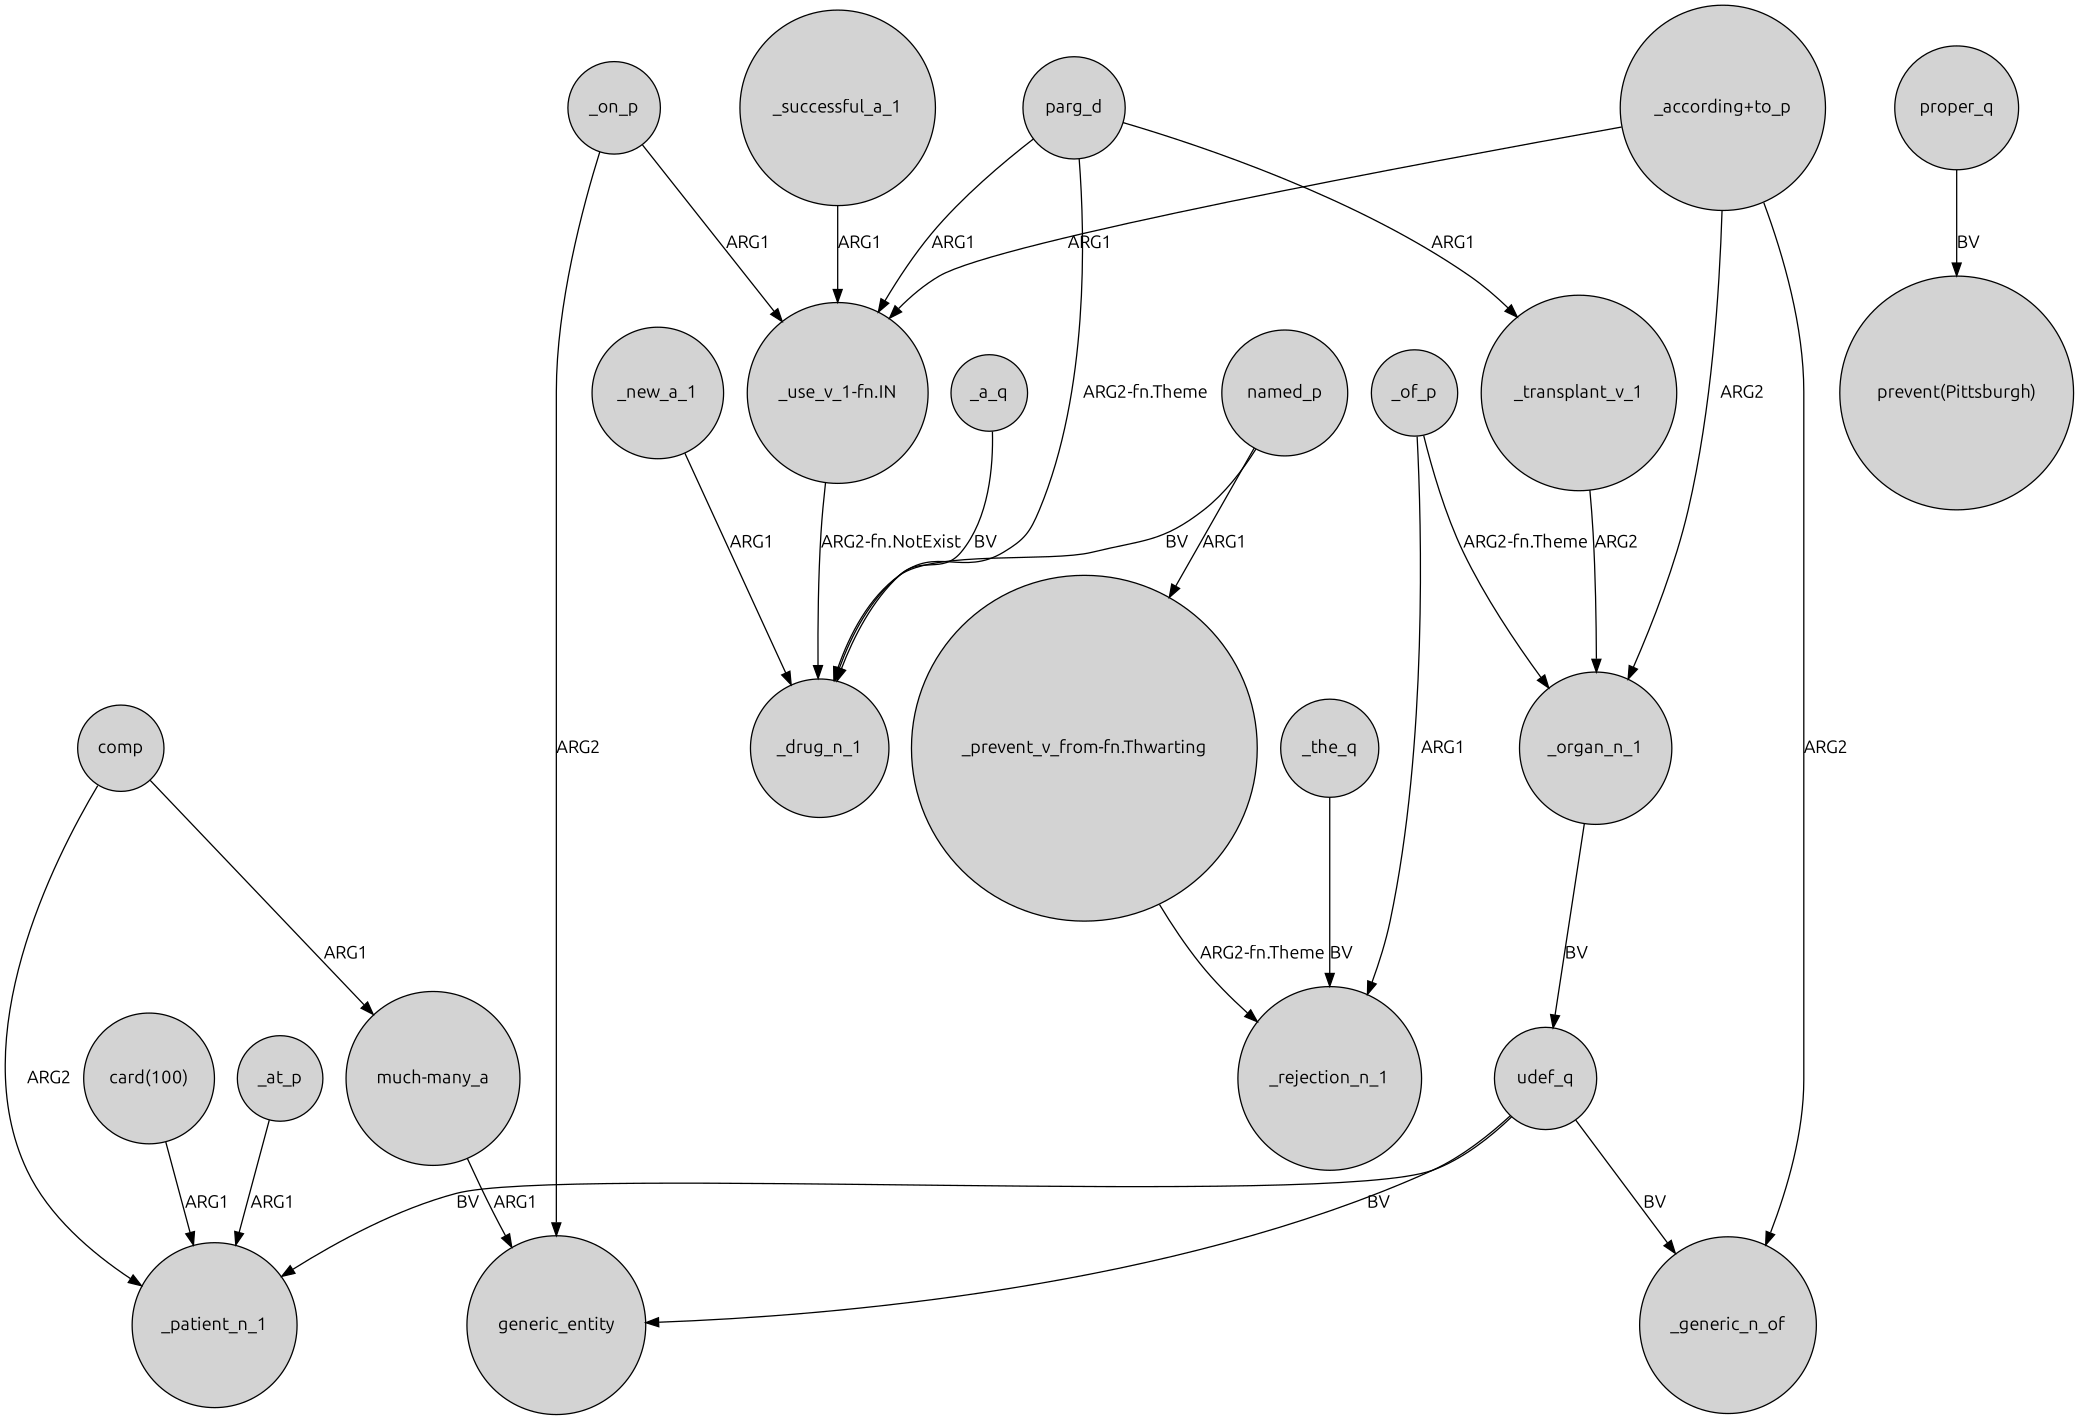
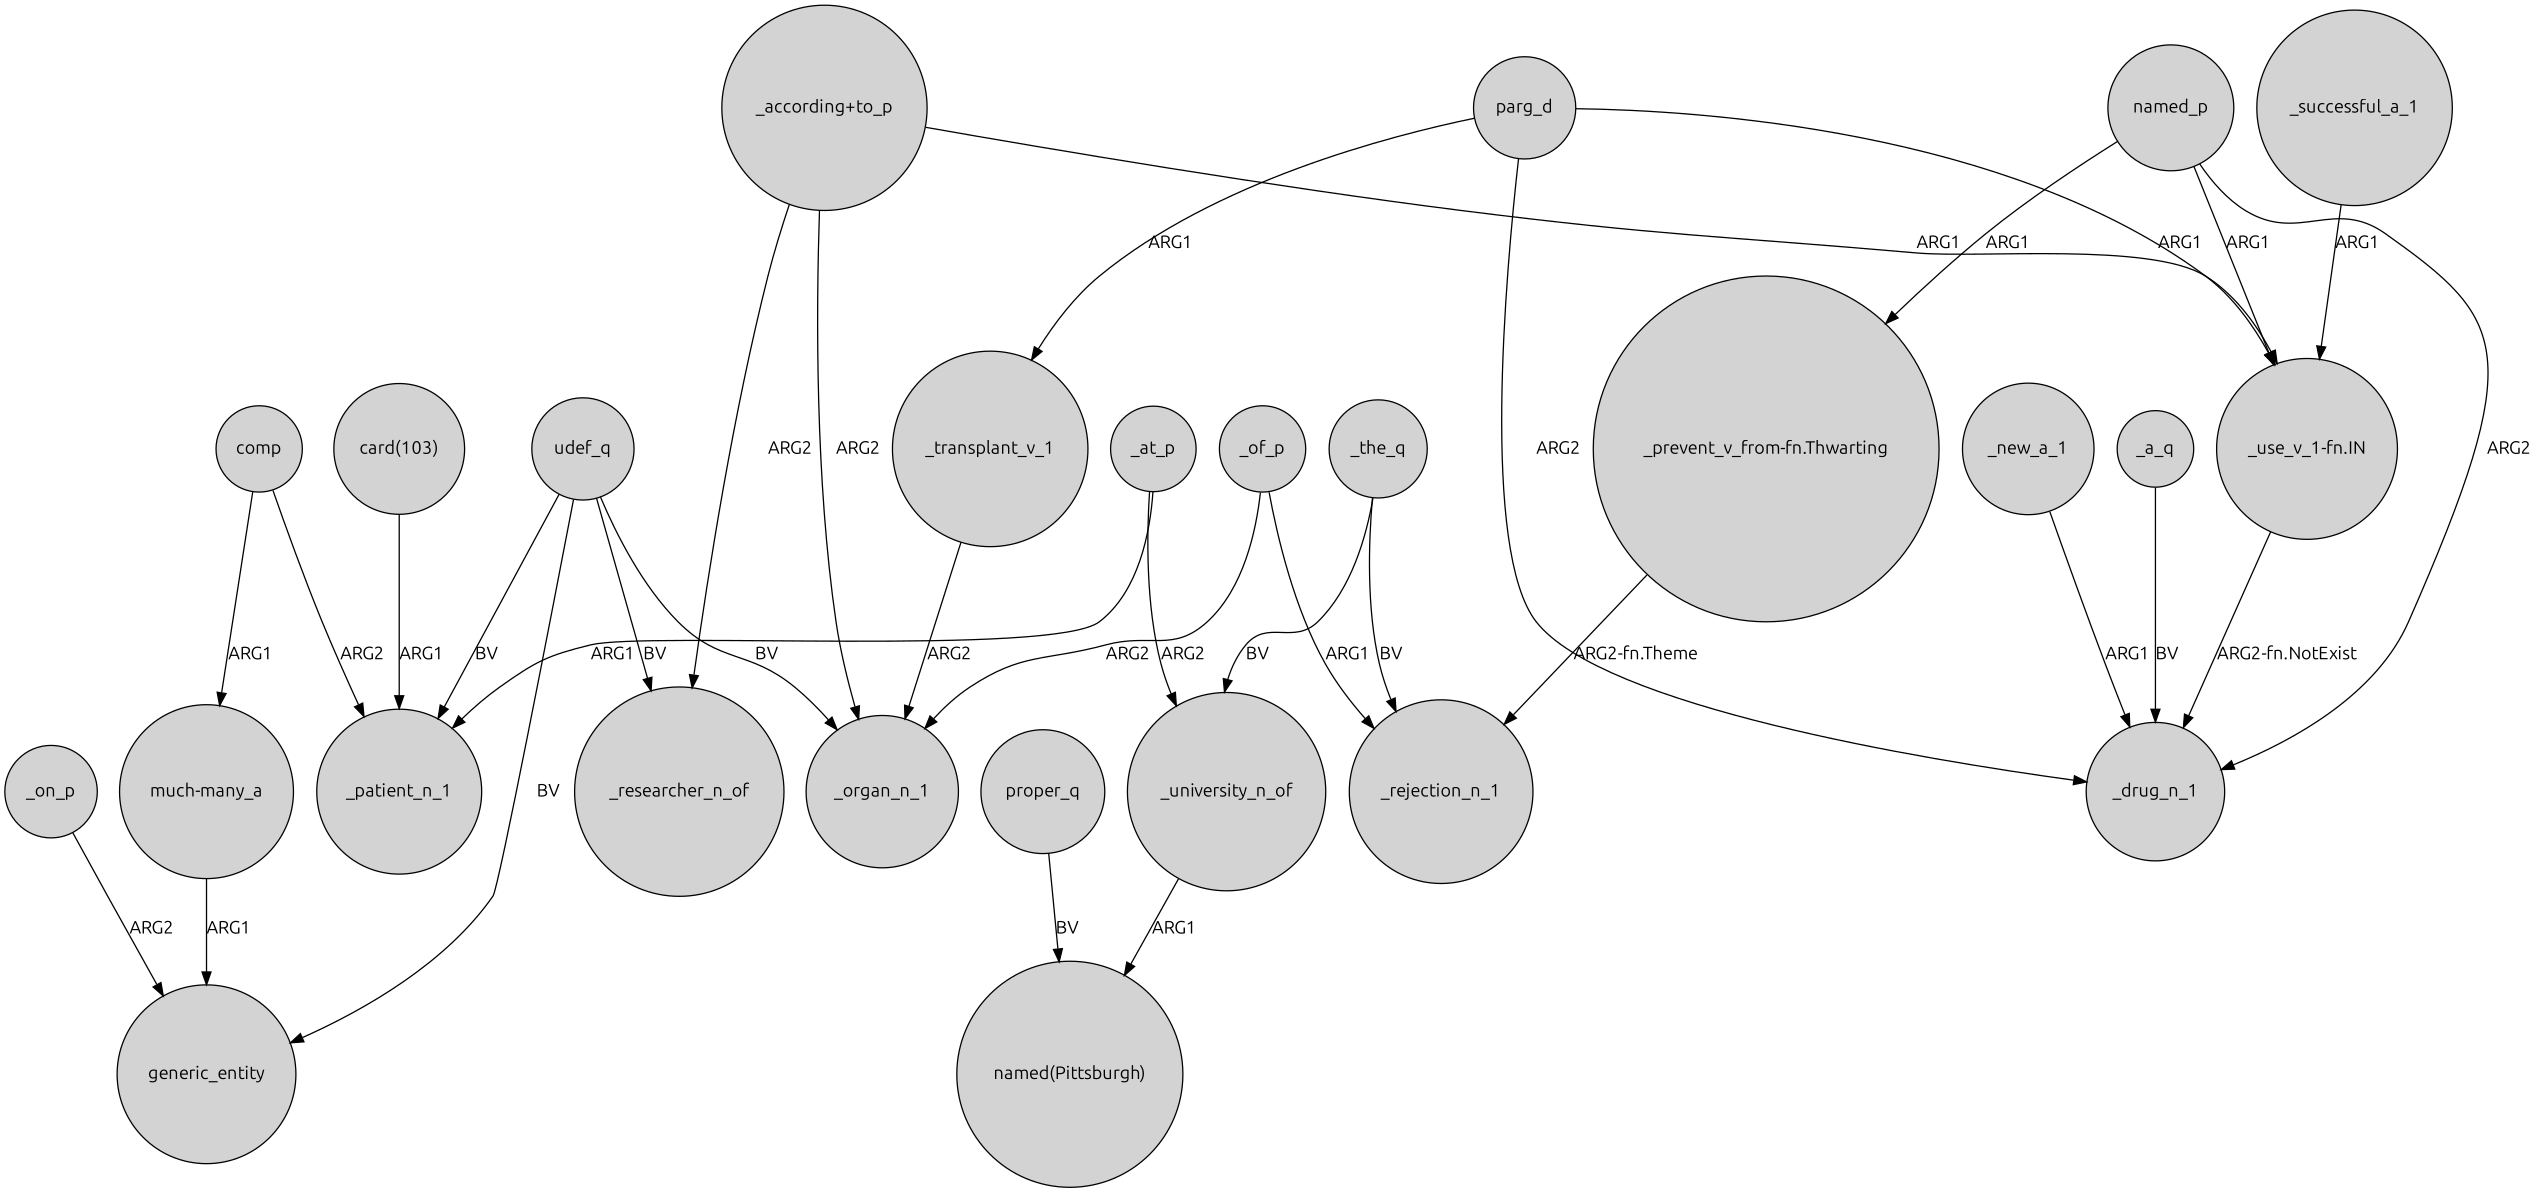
(708, 228) -> (2231, 259)
(1145, 393) -> (1559, 449)
(1957, 393) -> (1070, 1074)
(1177, 543) -> (2509, 449)
(1526, 543) -> (1128, 655)
none -> (1227, 792)
(1570, 919) -> (685, 628)
(149, 1078) -> (399, 449)
(1728, 1325) -> (679, 792)
